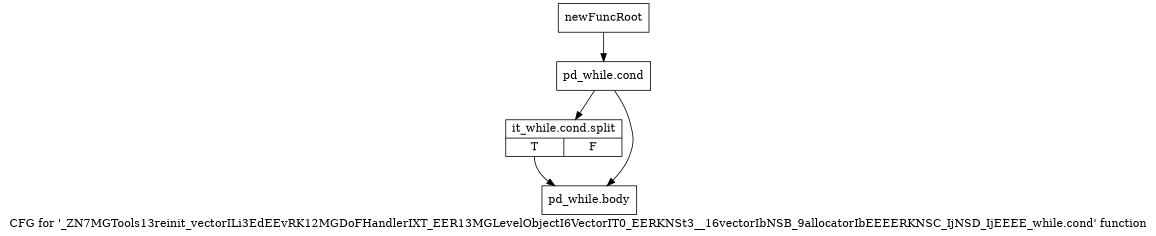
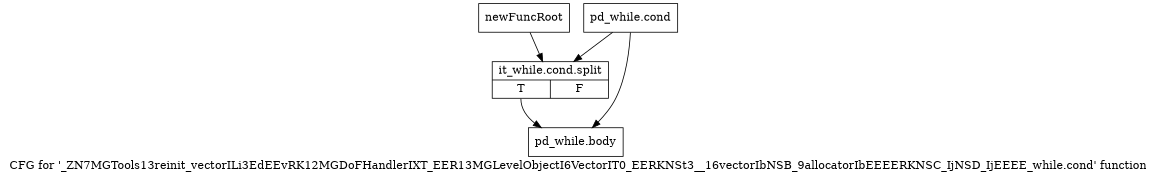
(604, 43) -> (535, 43)
